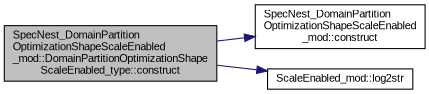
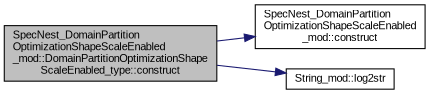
(340, 79) -> (340, 79)
